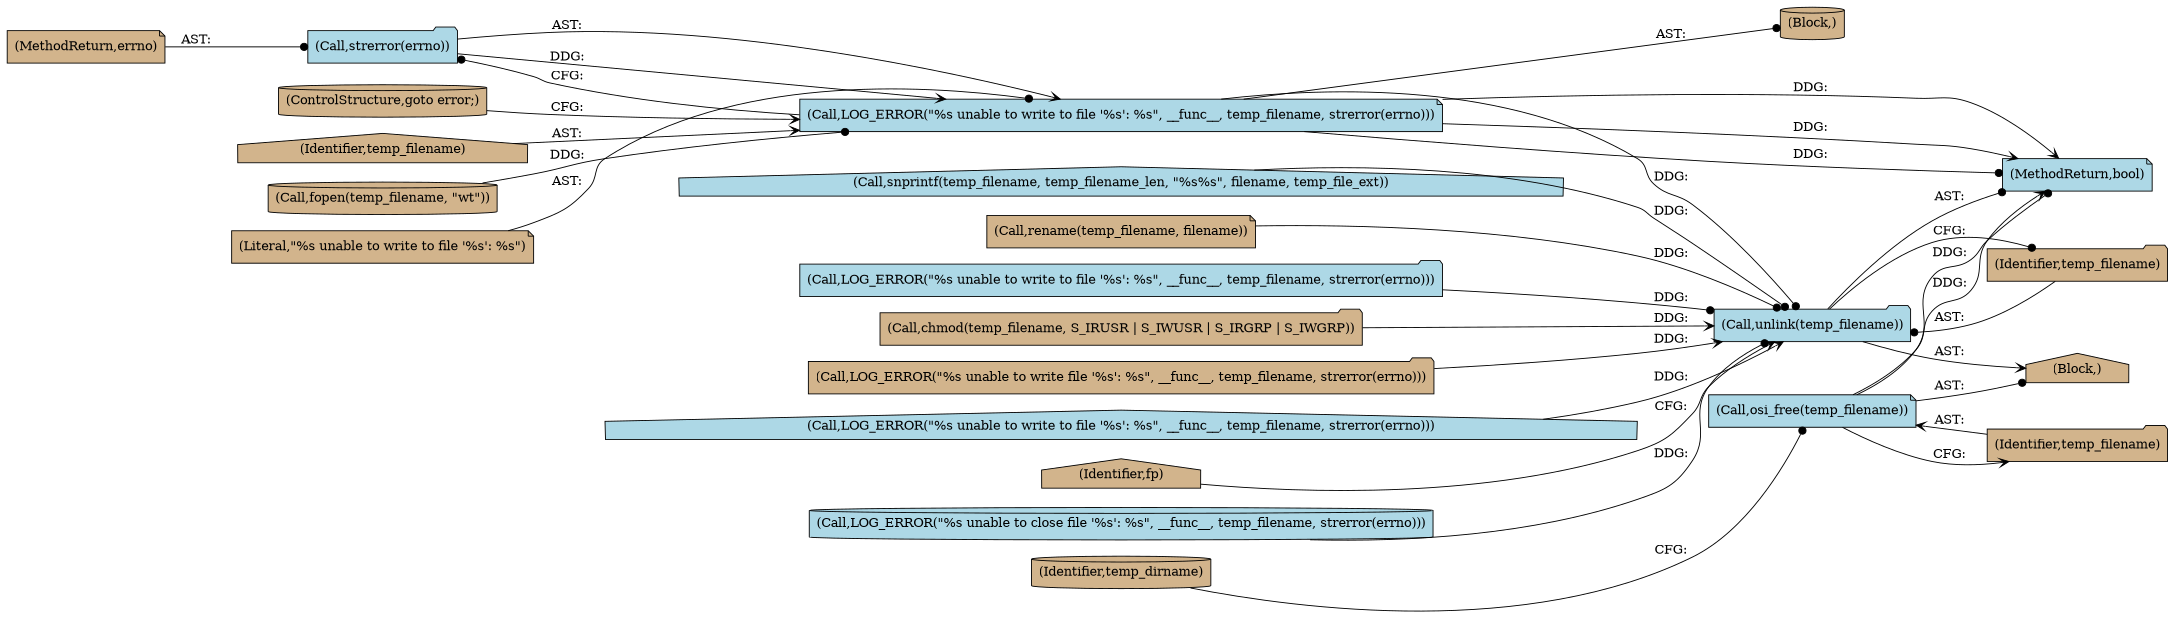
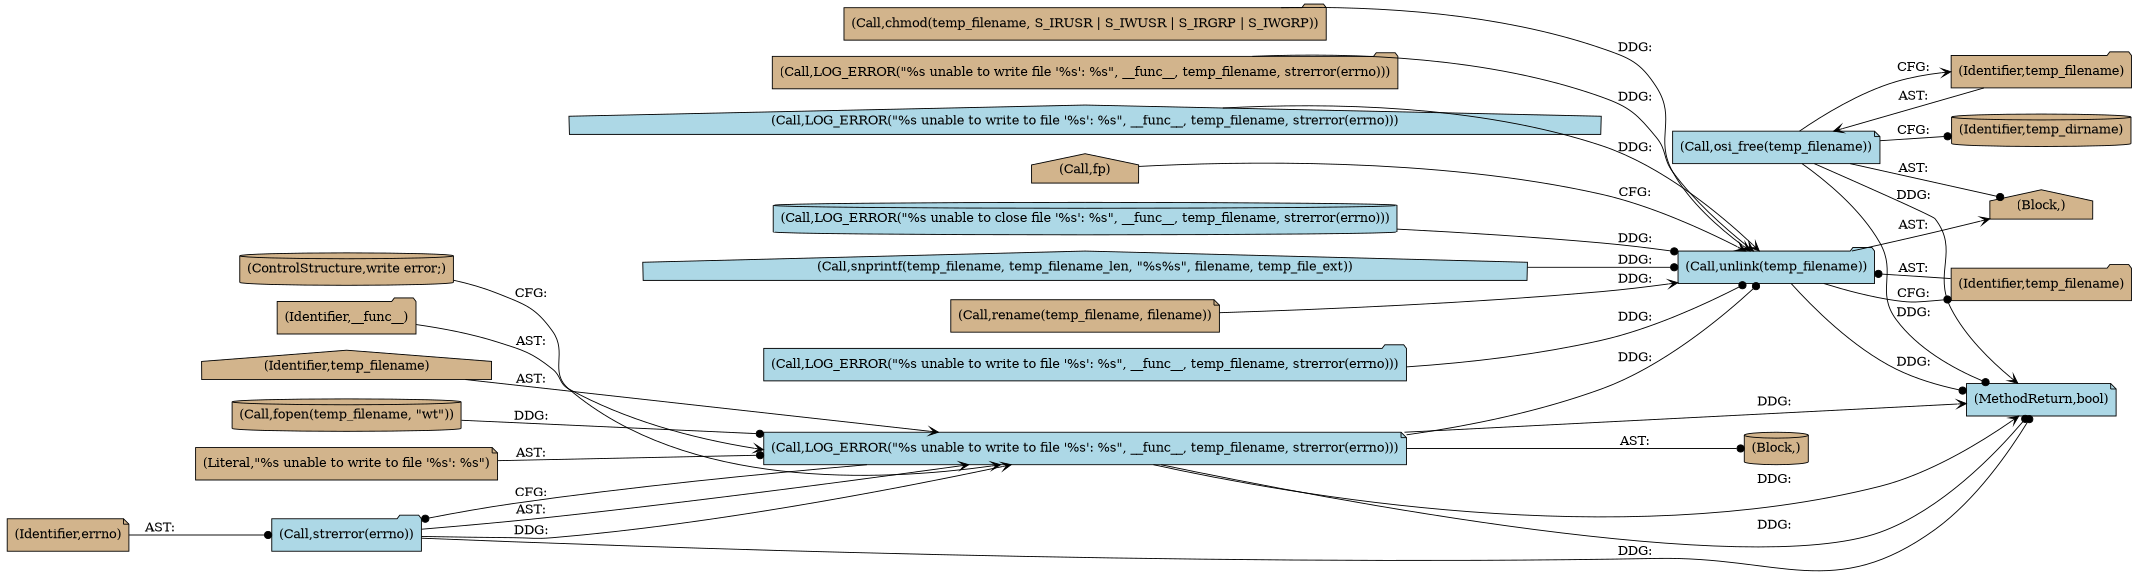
(86, 47) -> (68, 535)
(383, 101) -> (347, 269)
(1952, 197) -> (1916, 362)
(1520, 237) -> (1444, 303)
none -> (347, 318)
(1121, 475) -> (1085, 170)
none -> (1254, 560)
(1527, 603) -> (1912, 139)
